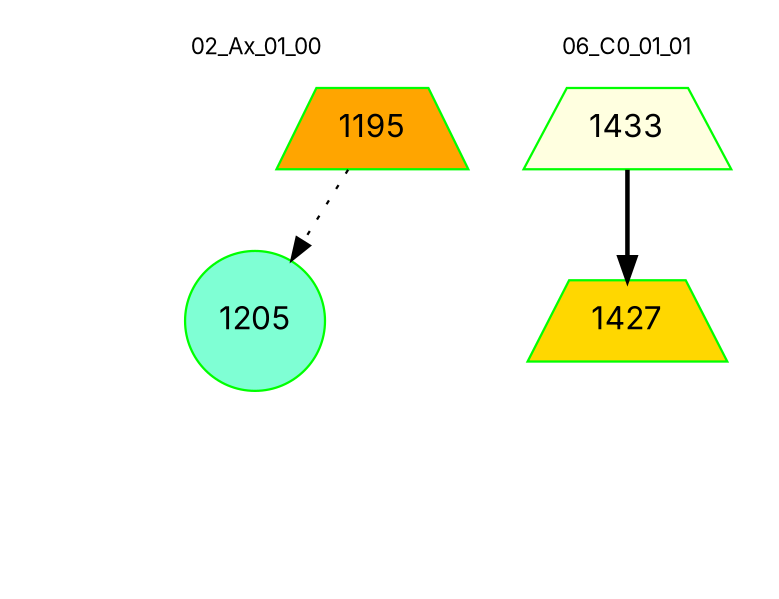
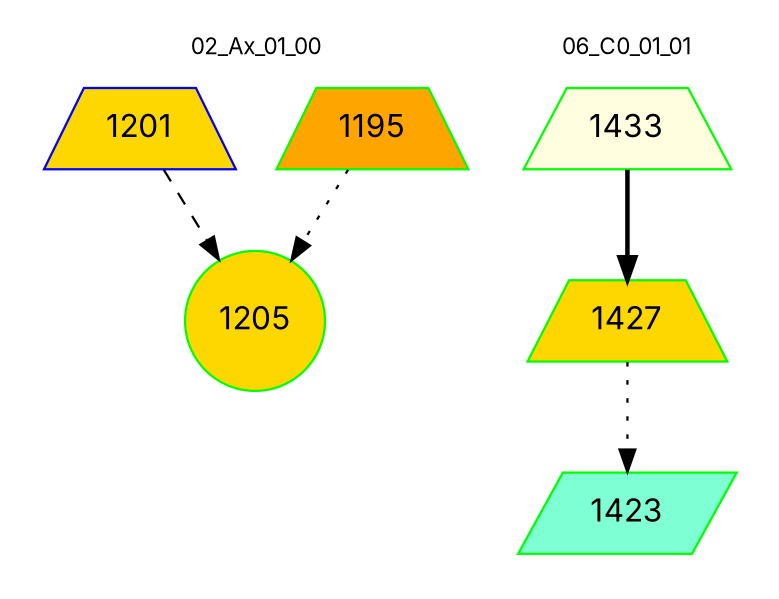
none -> (140, 129)
(255, 321) -> (255, 321)
none -> (627, 513)
